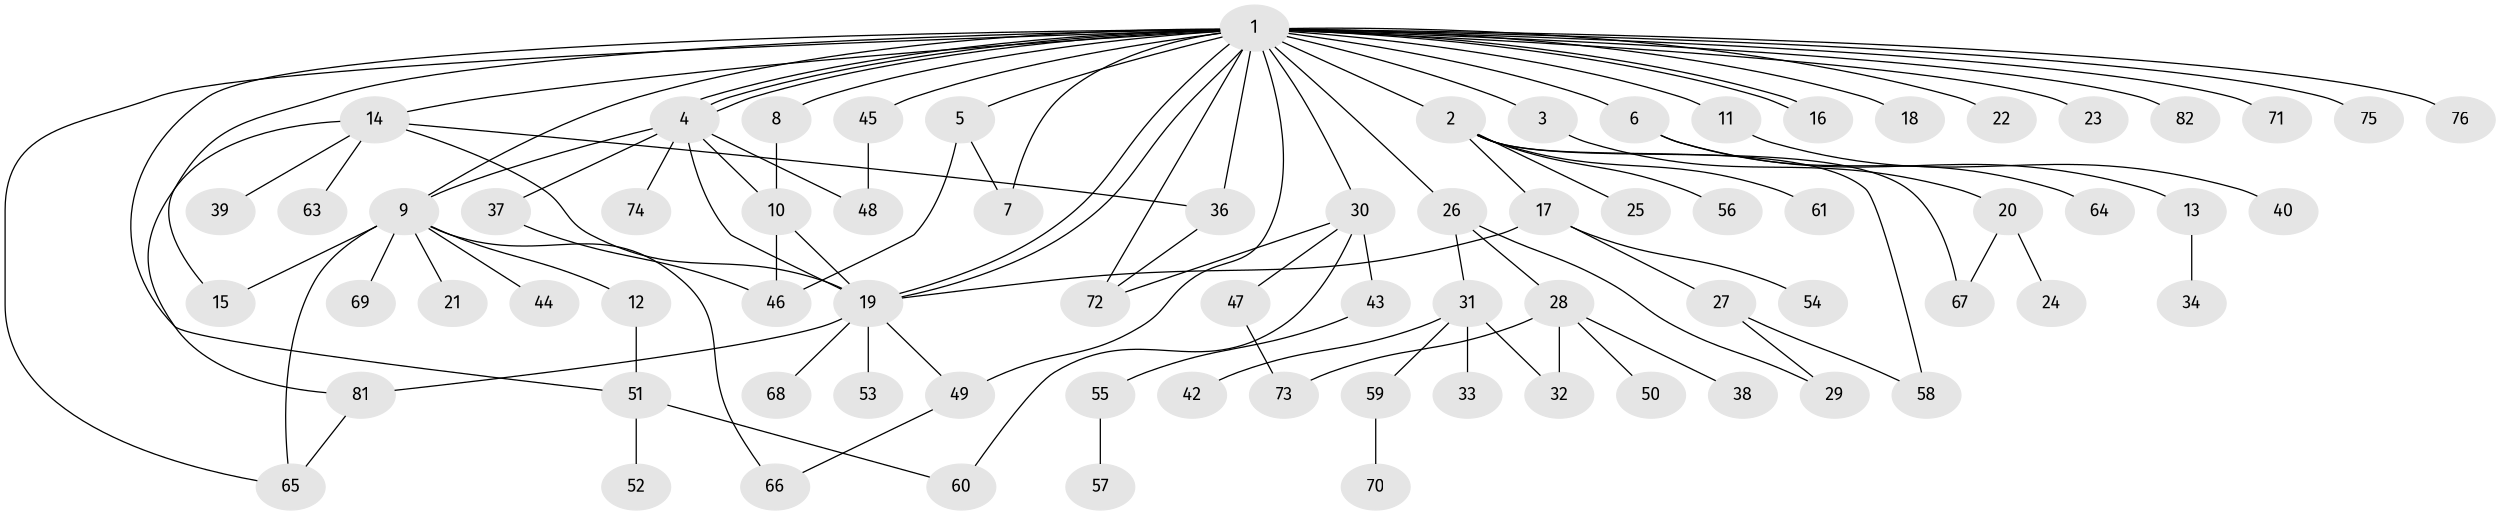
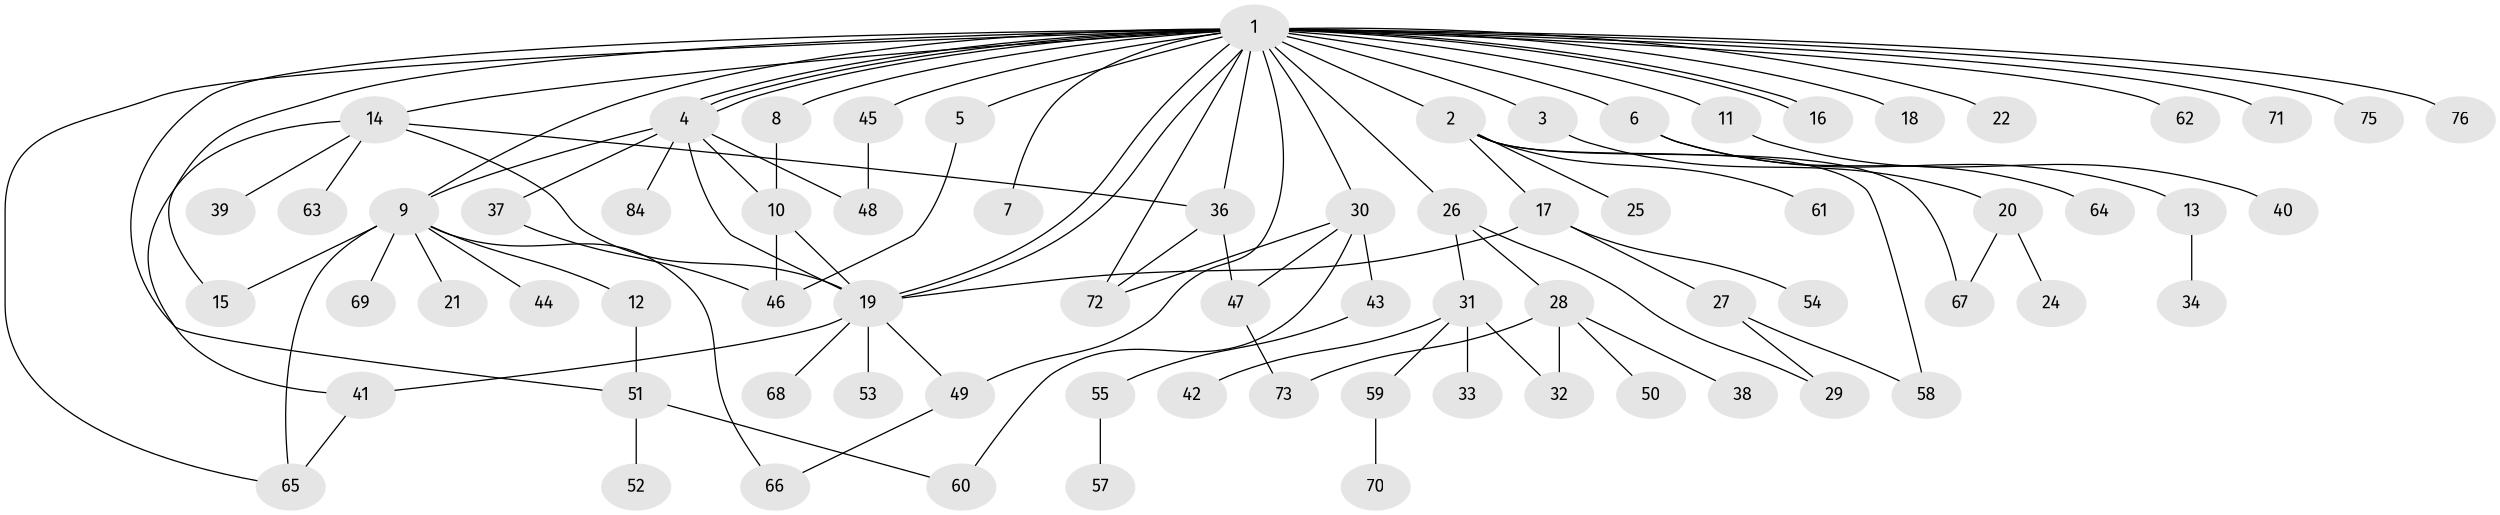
(2094, 120) -> none
(2185, 120) -> (2185, 120)
(984, 166) -> none
(636, 212) -> (636, 212)
(1728, 212) -> none
none -> (1226, 249)
(361, 395) -> (361, 395)
